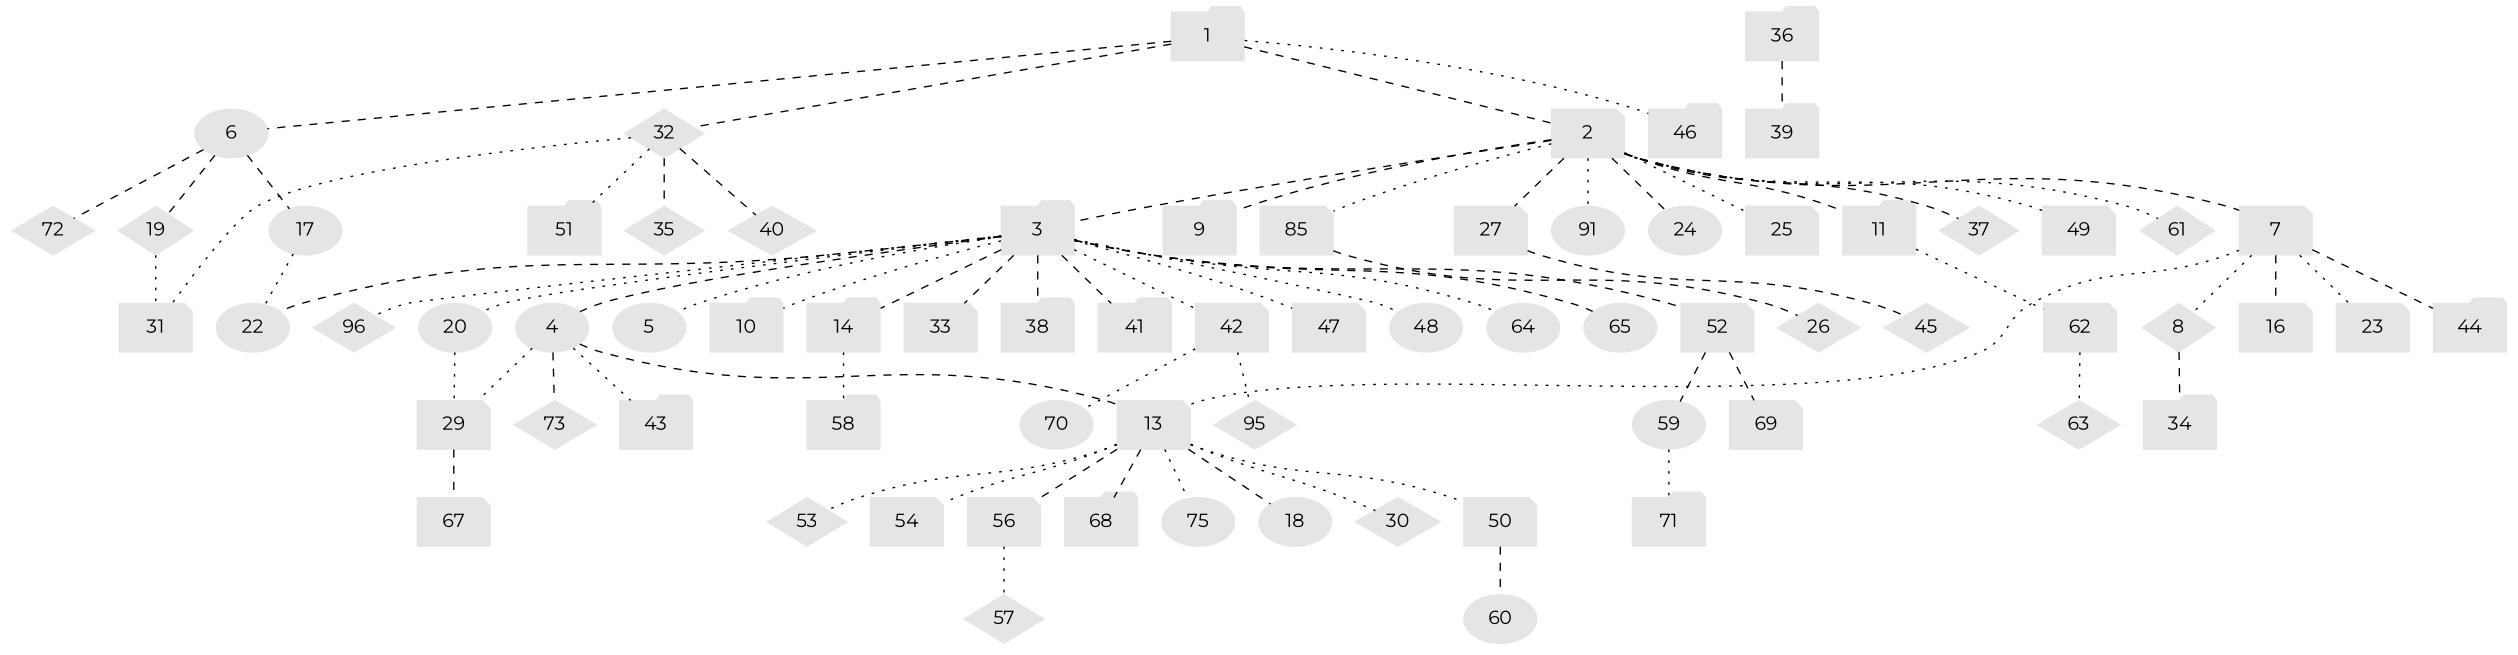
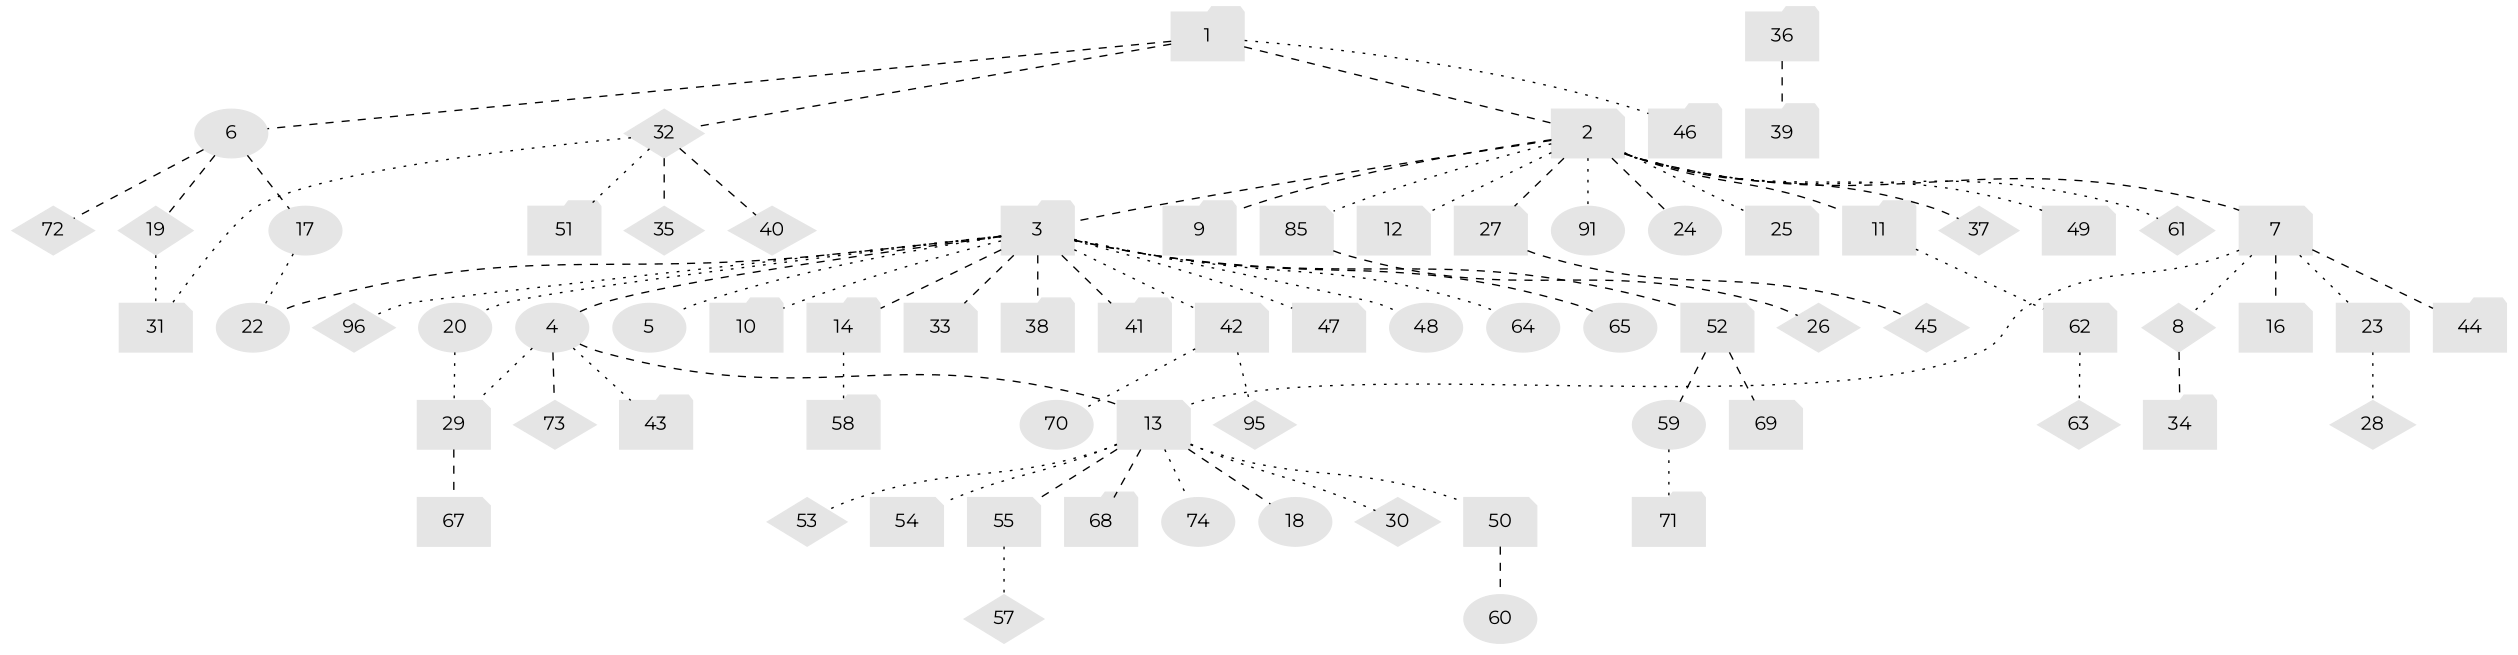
none -> (1394, 231)
none -> (2373, 425)
(1004, 522) -> (1004, 522)
(1198, 522) -> (1198, 522)
